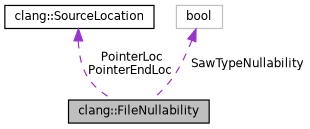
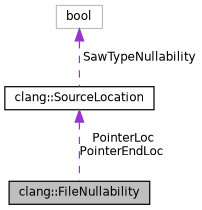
(176, 73) -> (79, 64)
